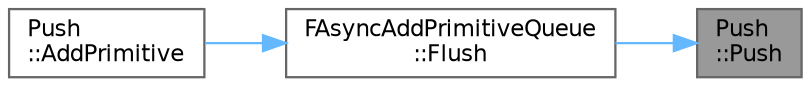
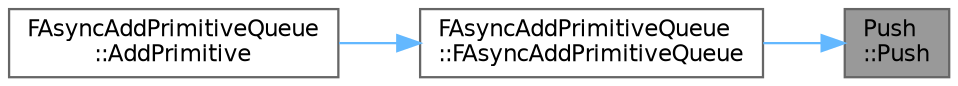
(107, 43) -> (174, 43)
(451, 43) -> (592, 43)
